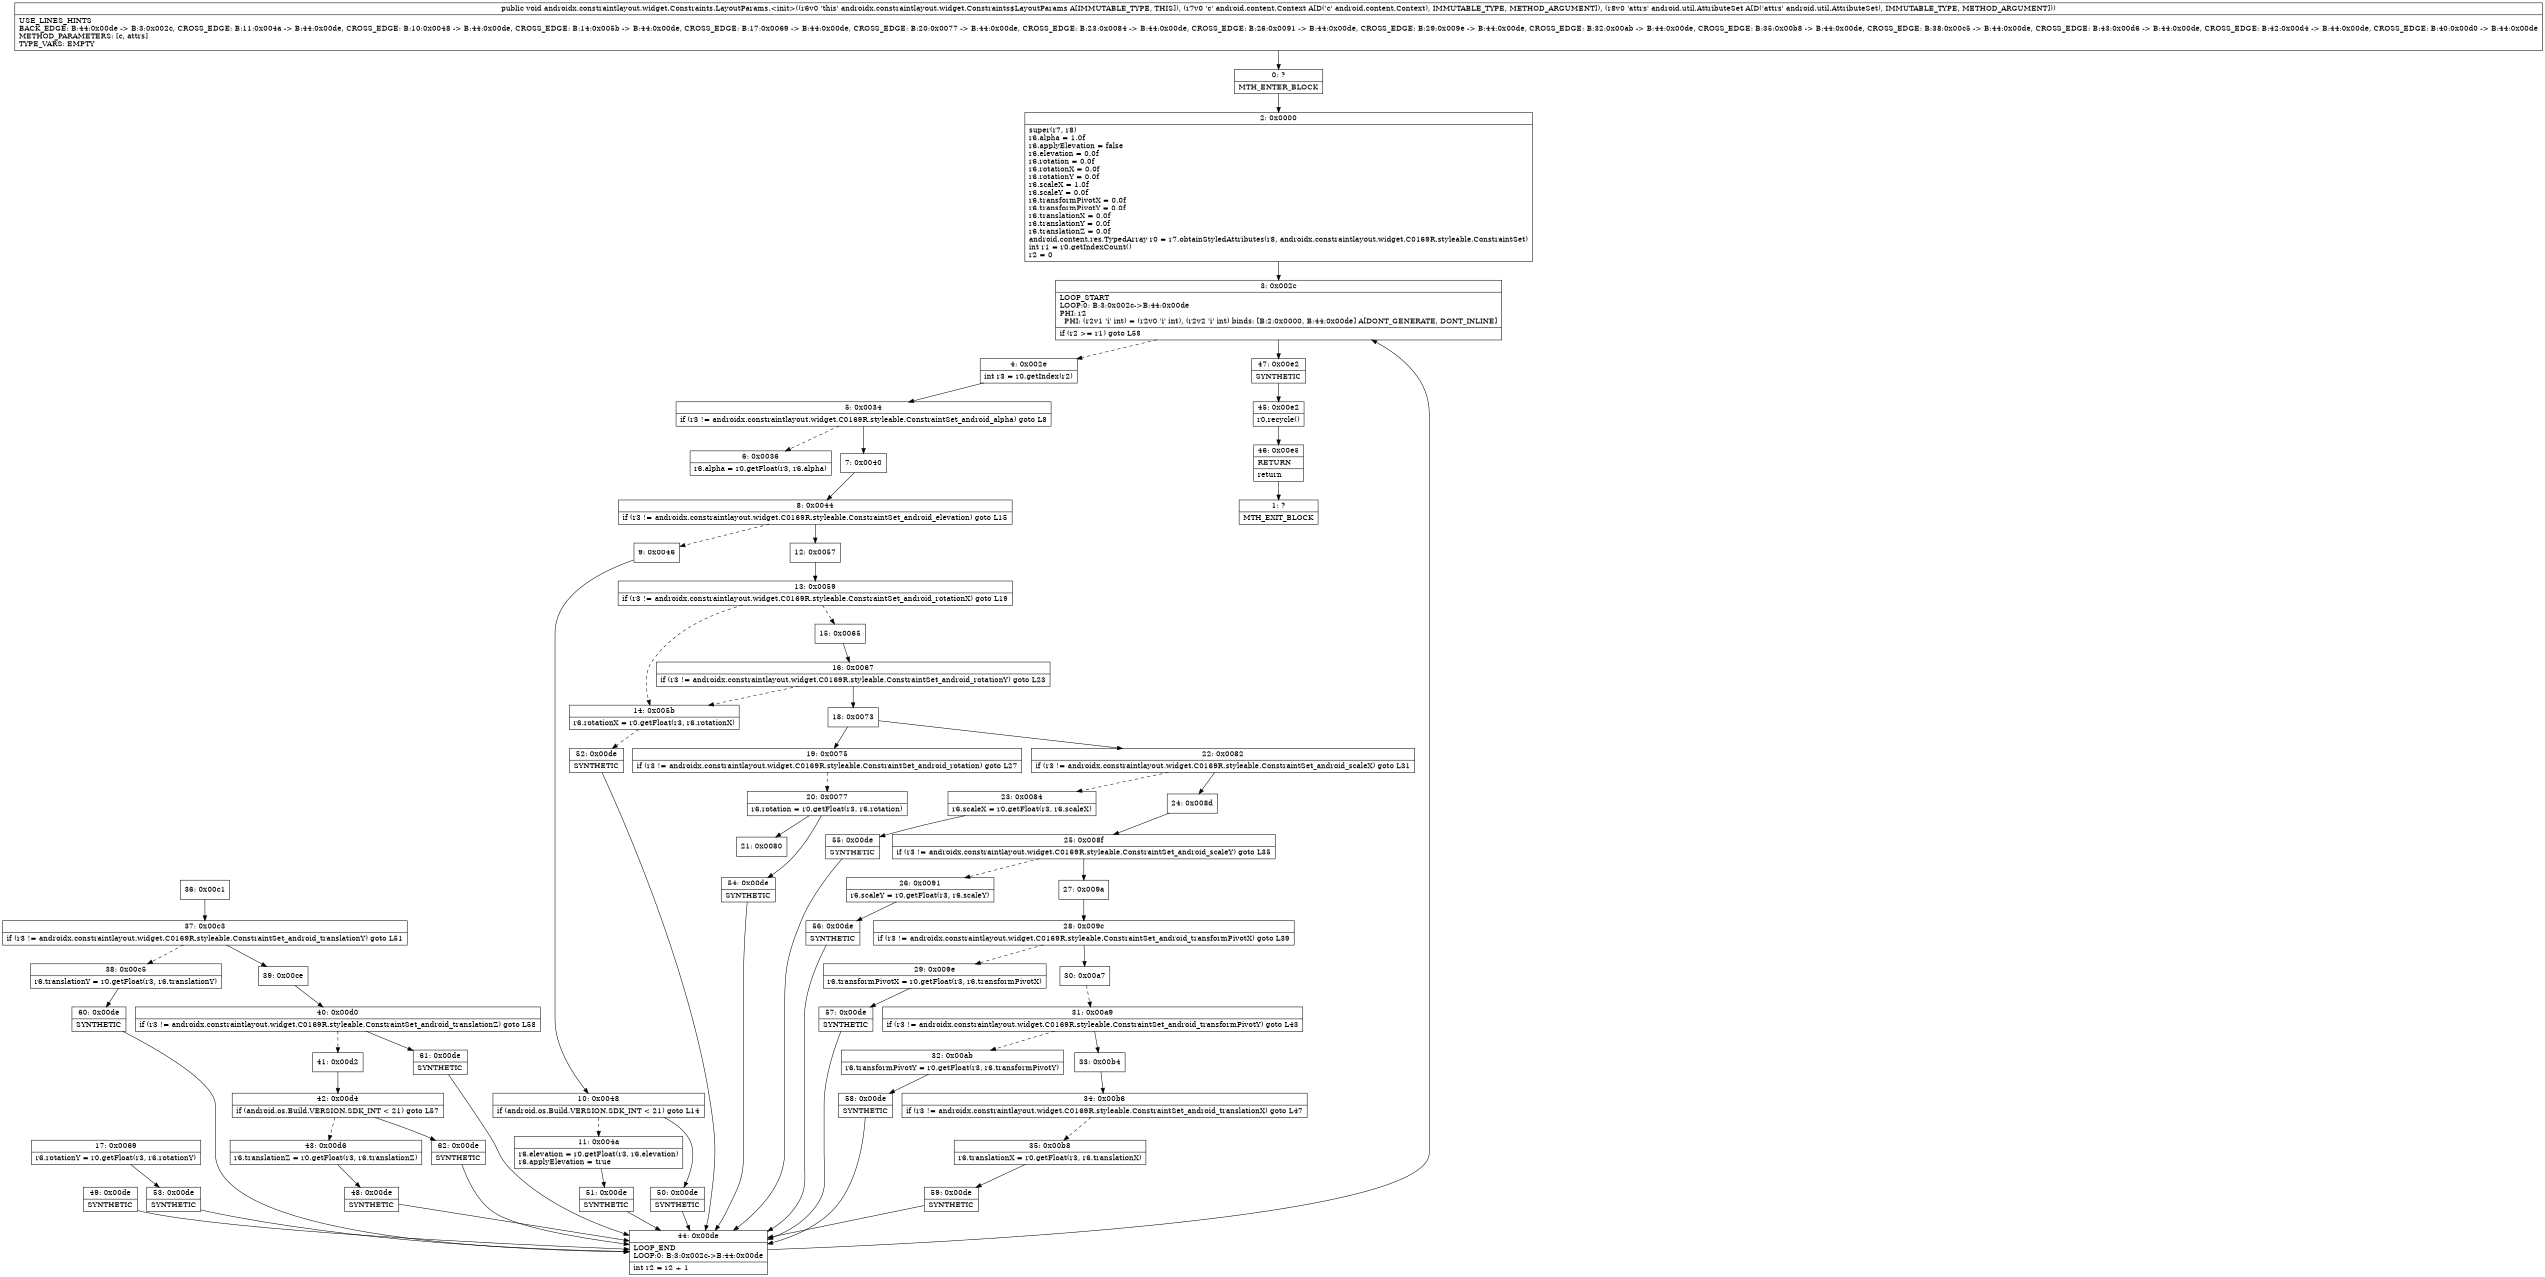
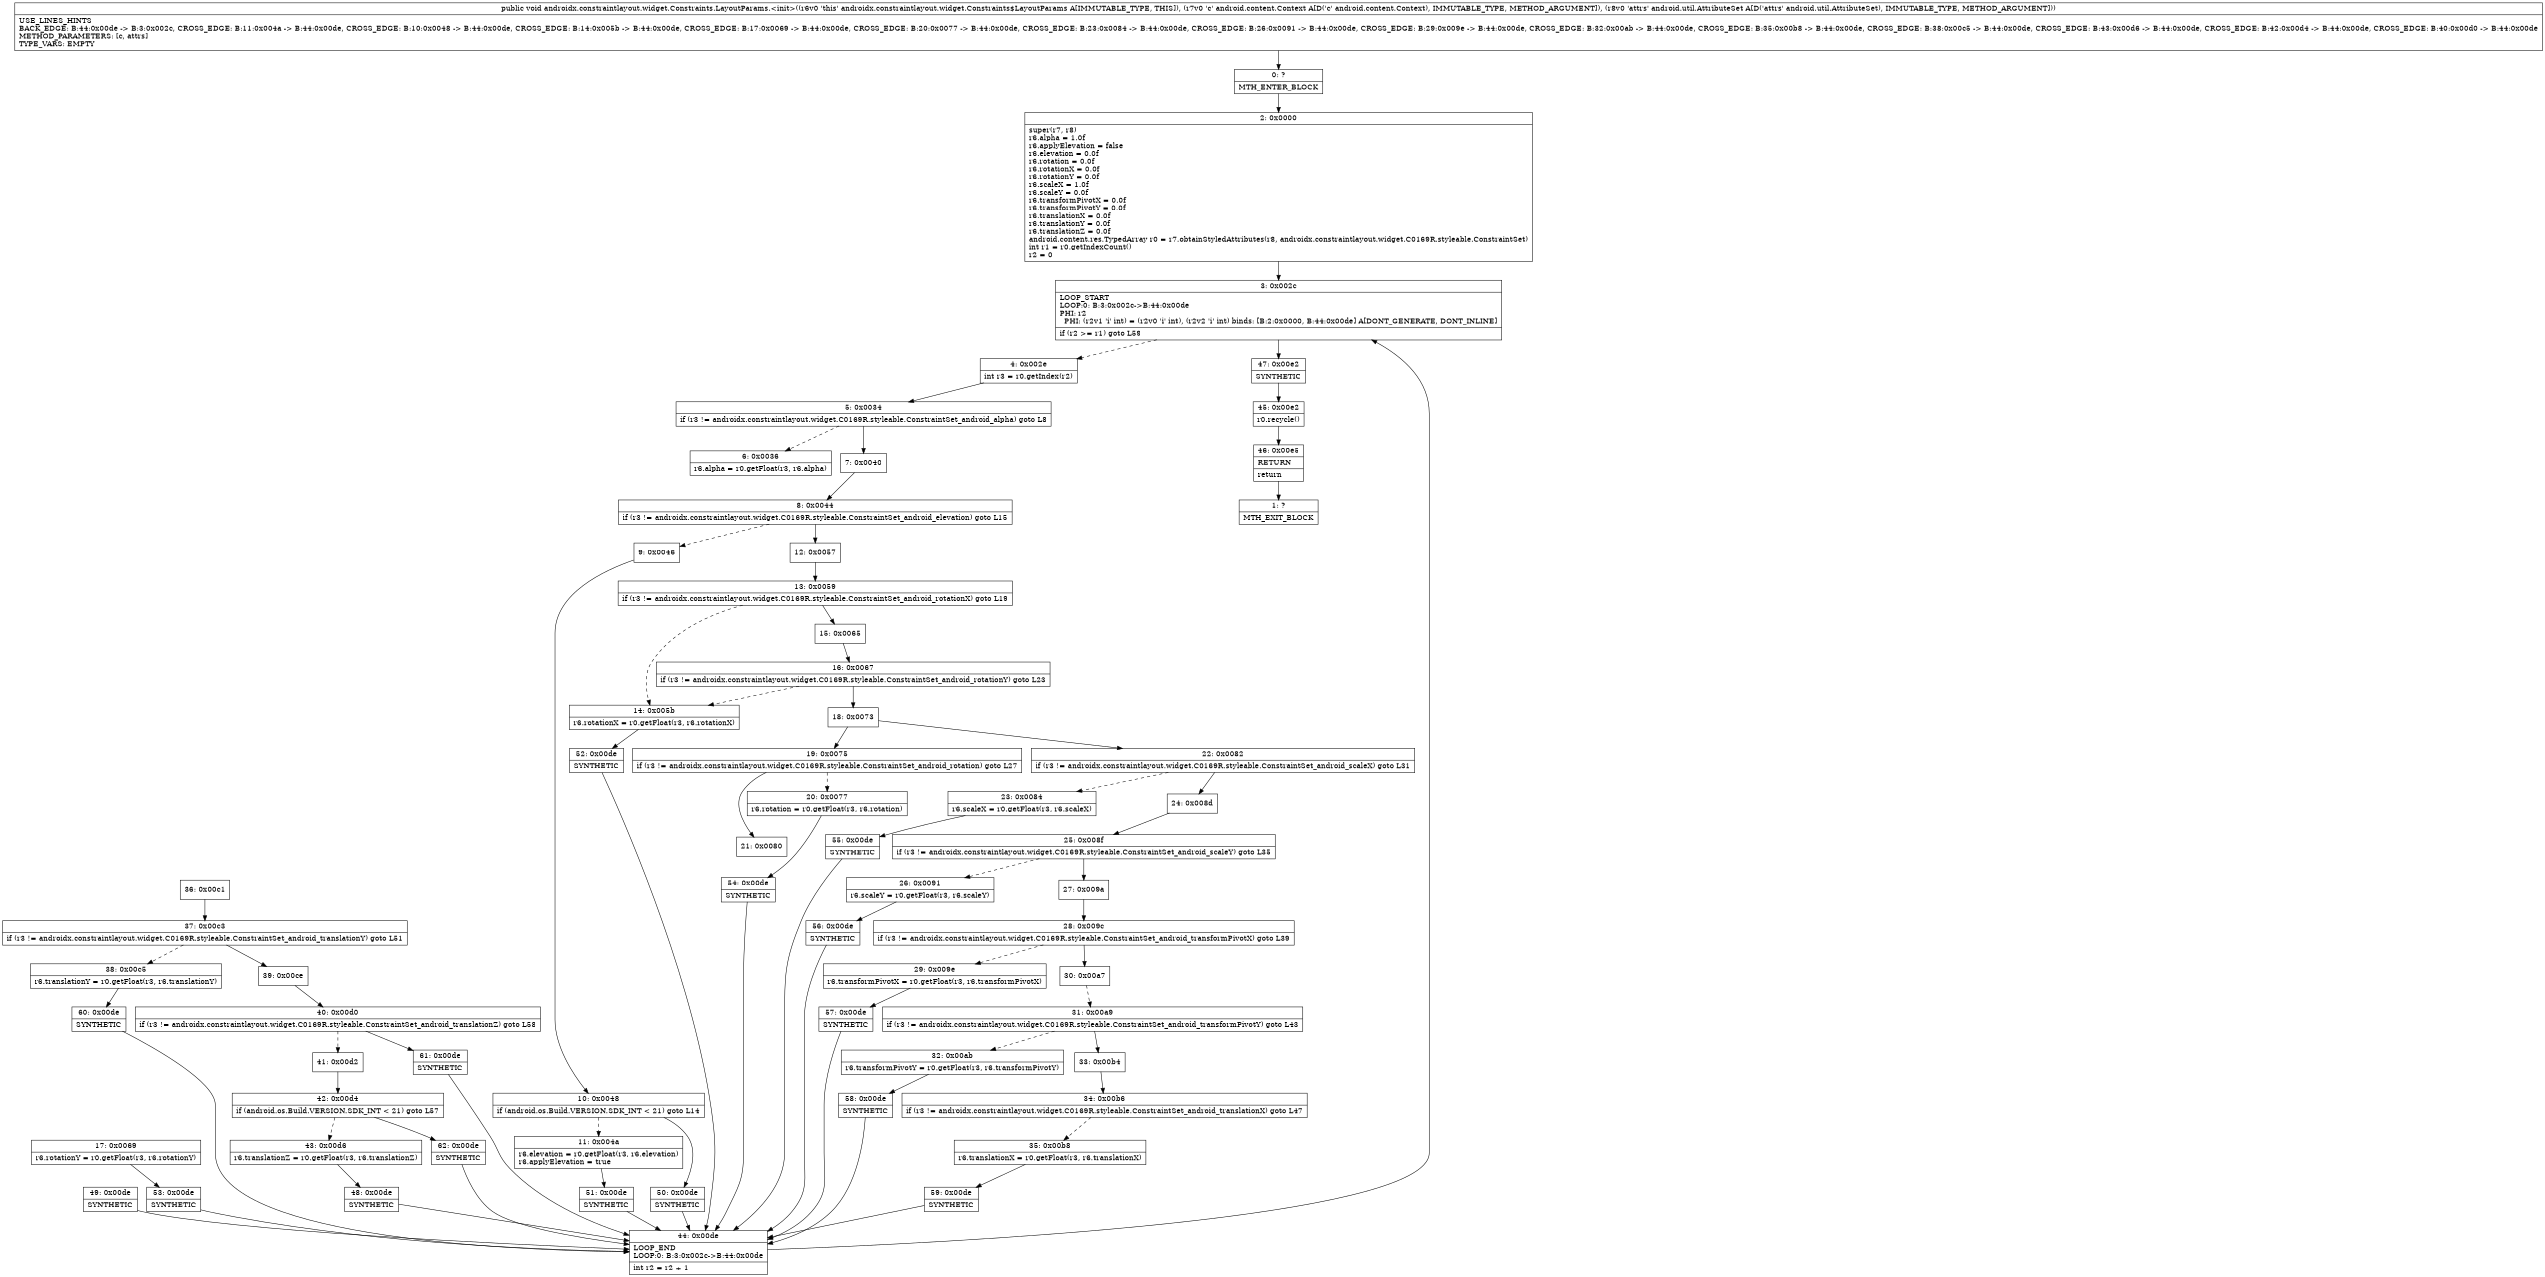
(827, 613) -> (827, 613)
(628, 737) -> (628, 737)
(795, 825) -> (740, 798)
